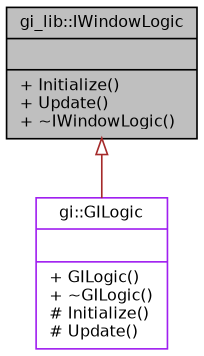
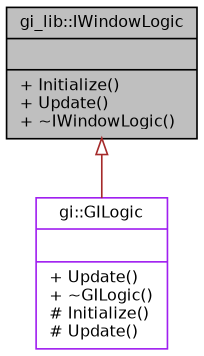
(94, 277) -> (94, 277)
